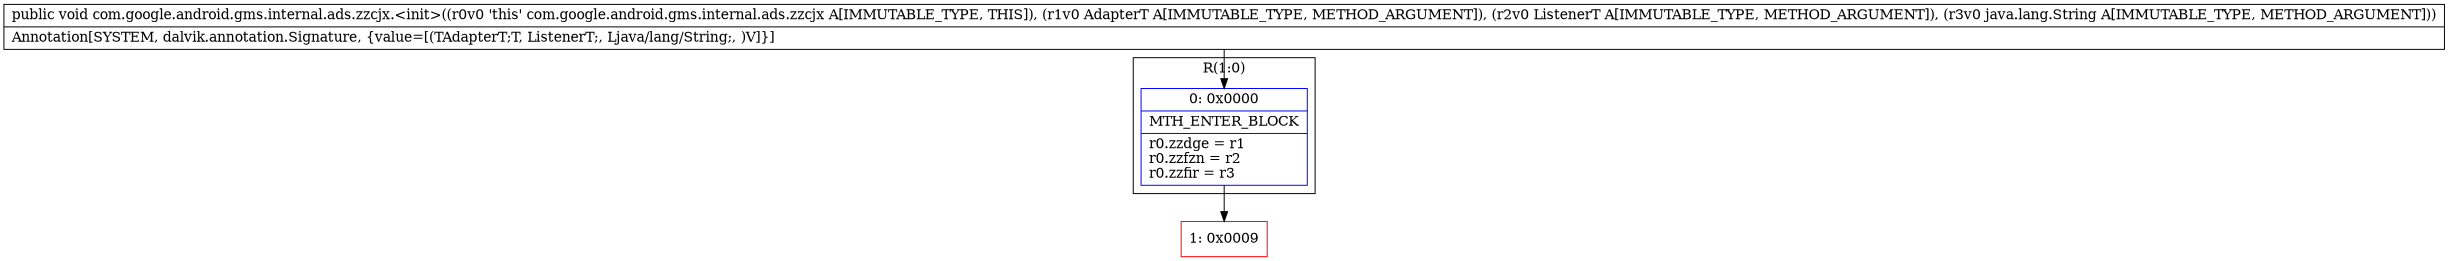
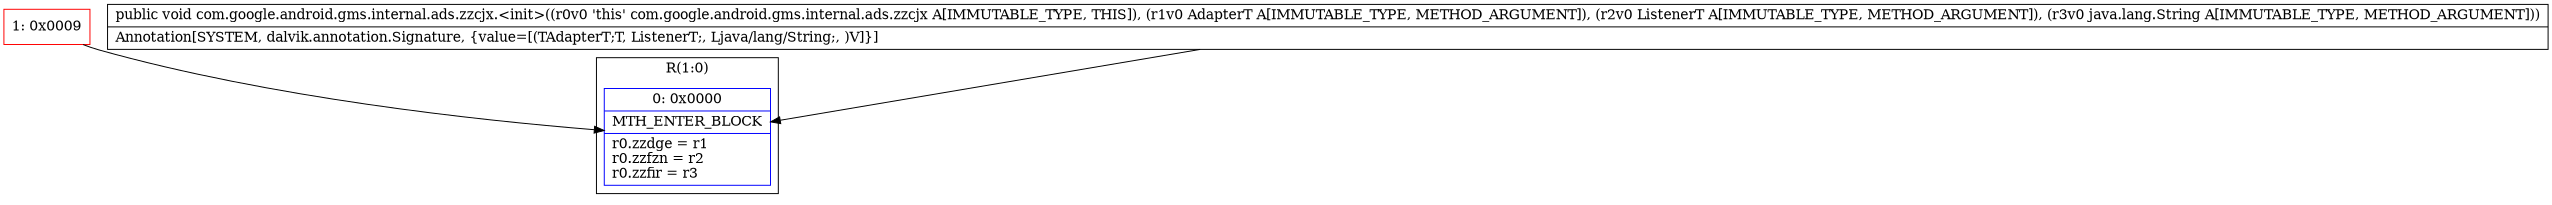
(1224, 200) -> (336, 99)
